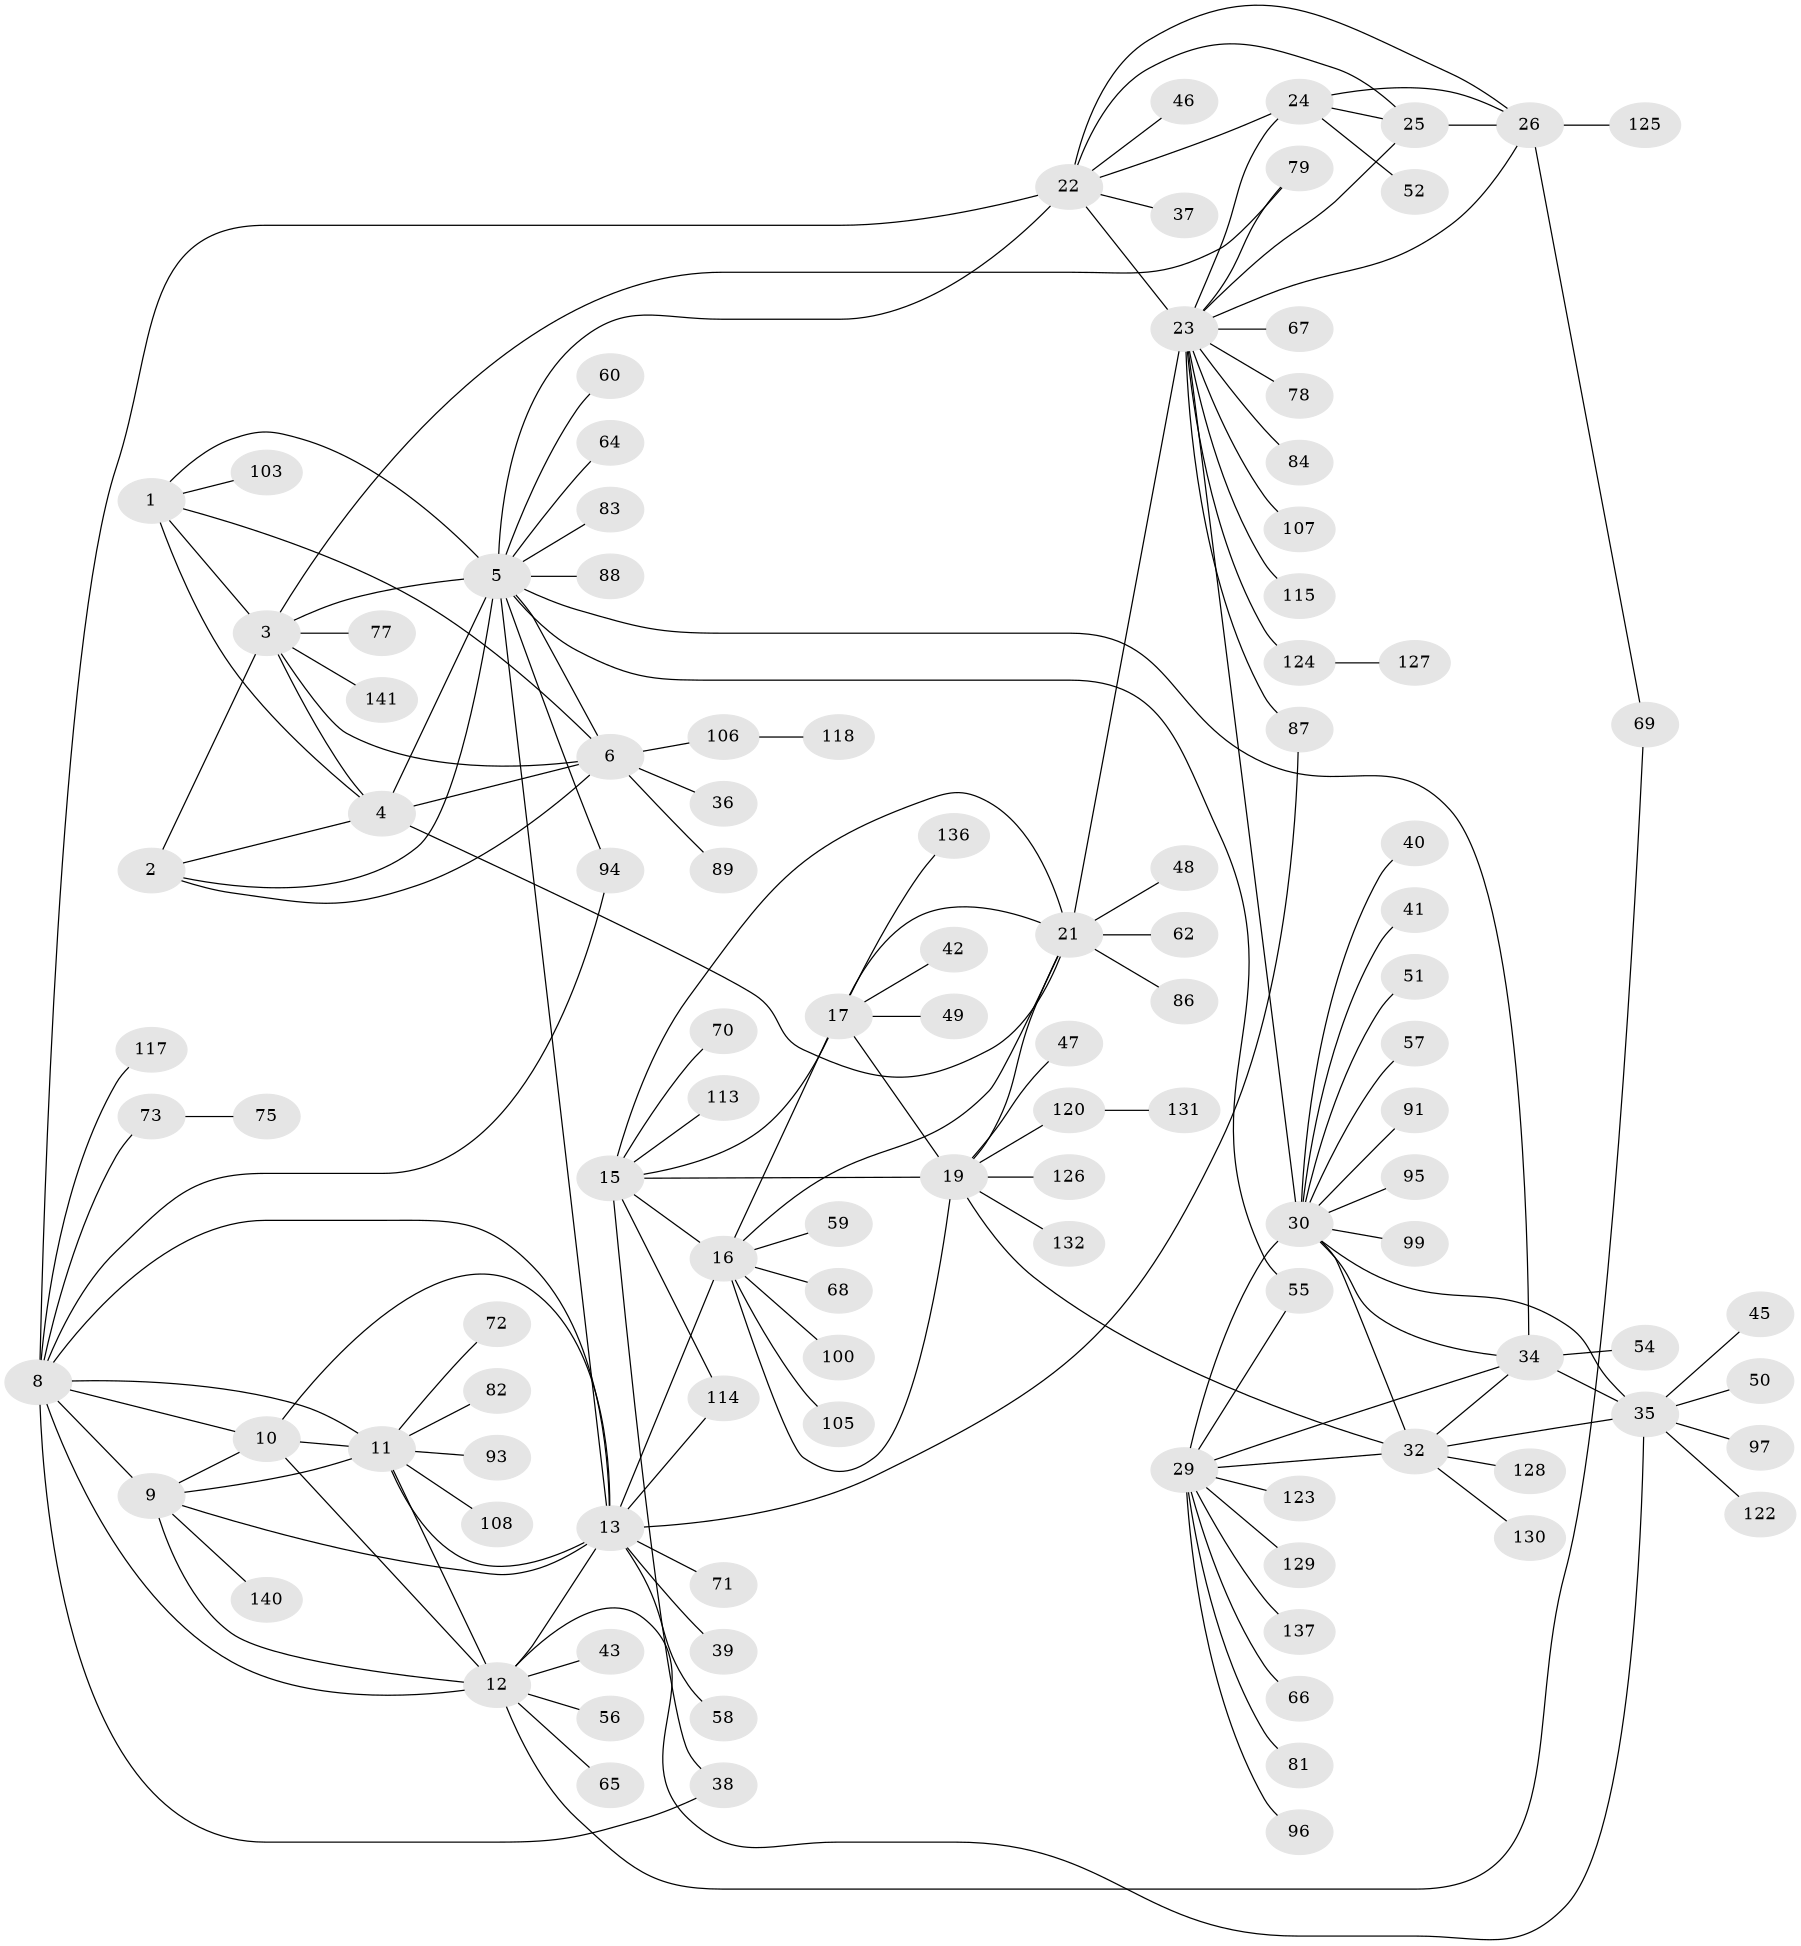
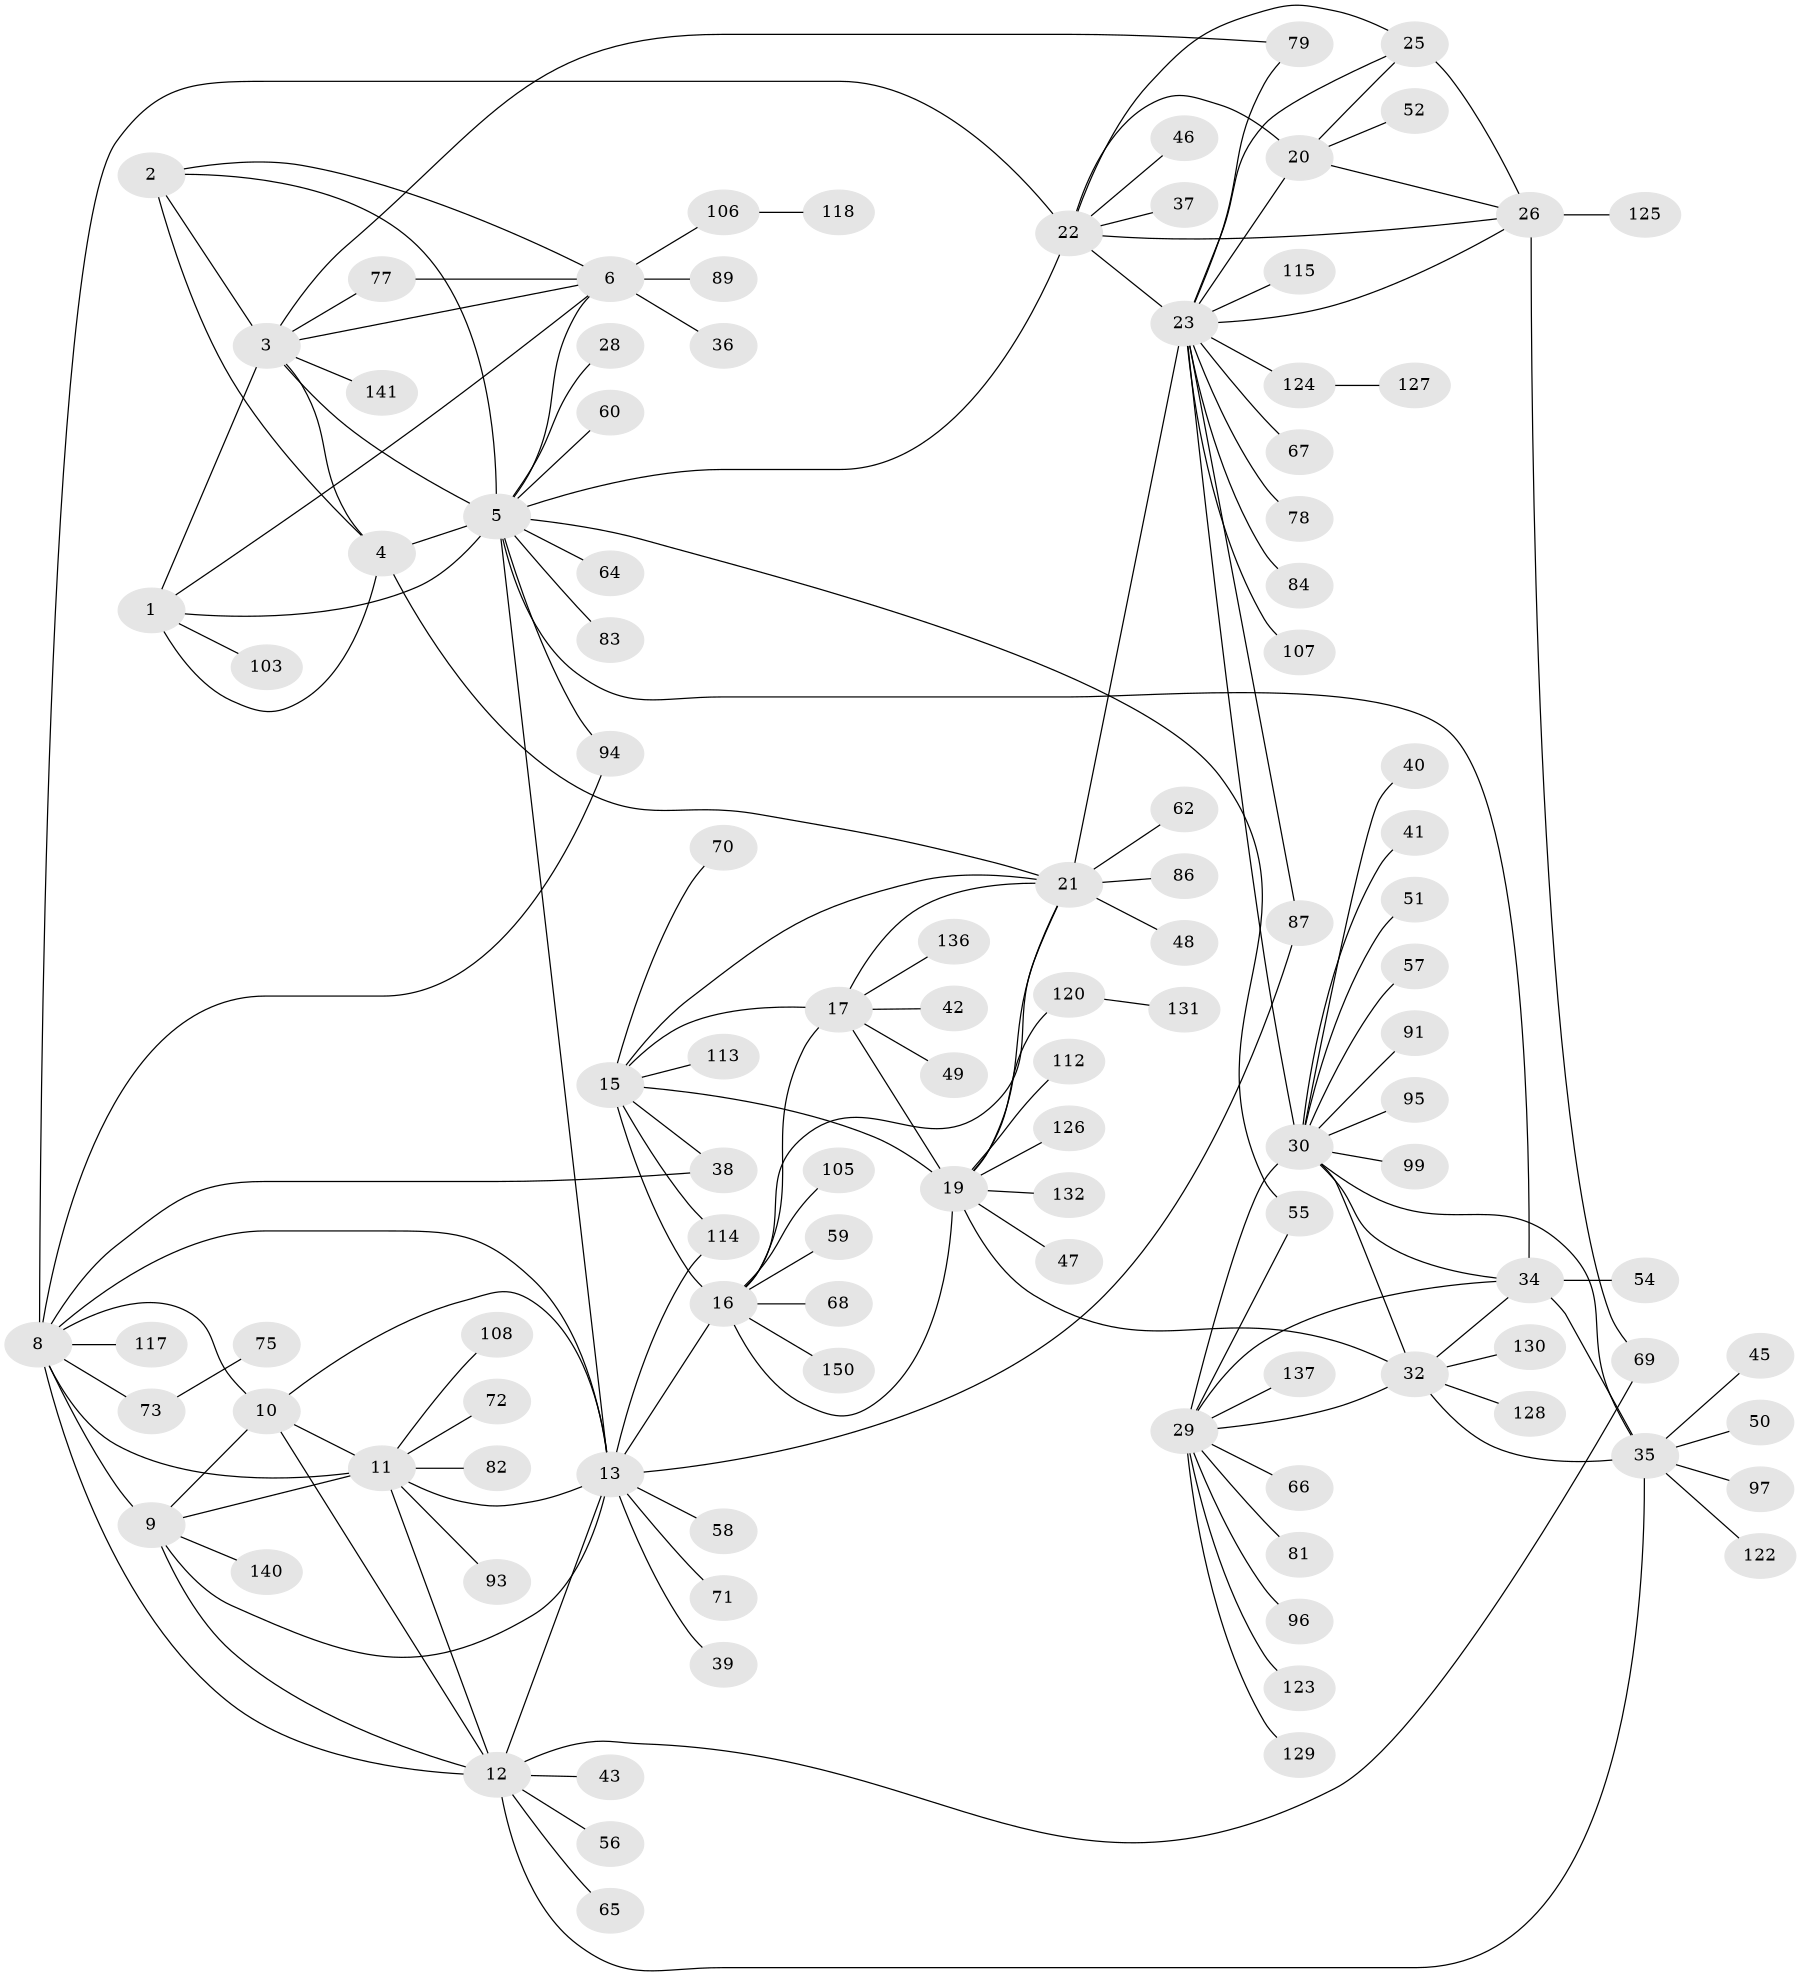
(1300, 102) -> (1300, 158)
(610, 576) -> (610, 346)
(496, 785) -> (496, 279)
none -> (1069, 1062)
(839, 1358) -> (839, 1371)
